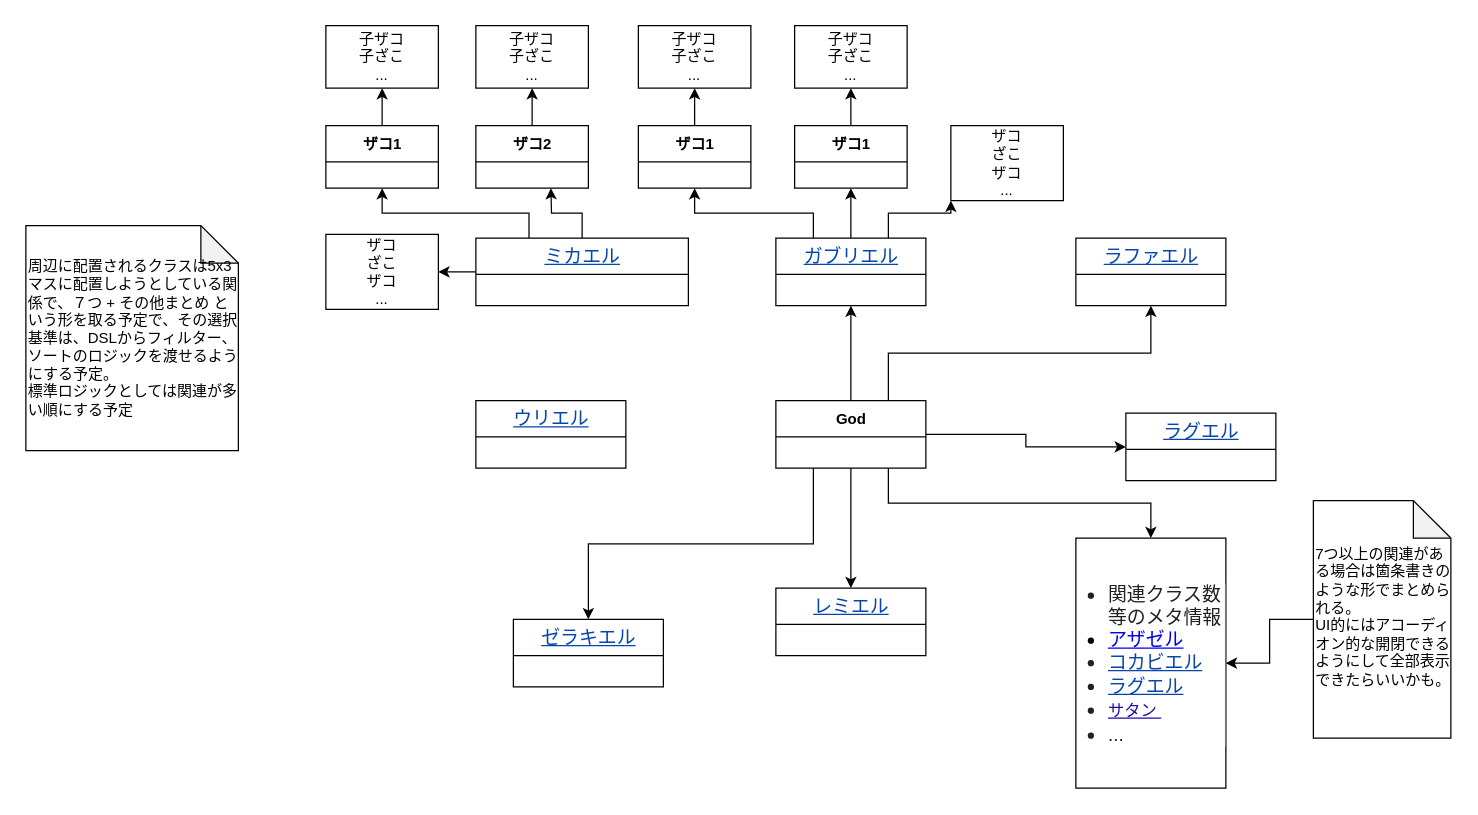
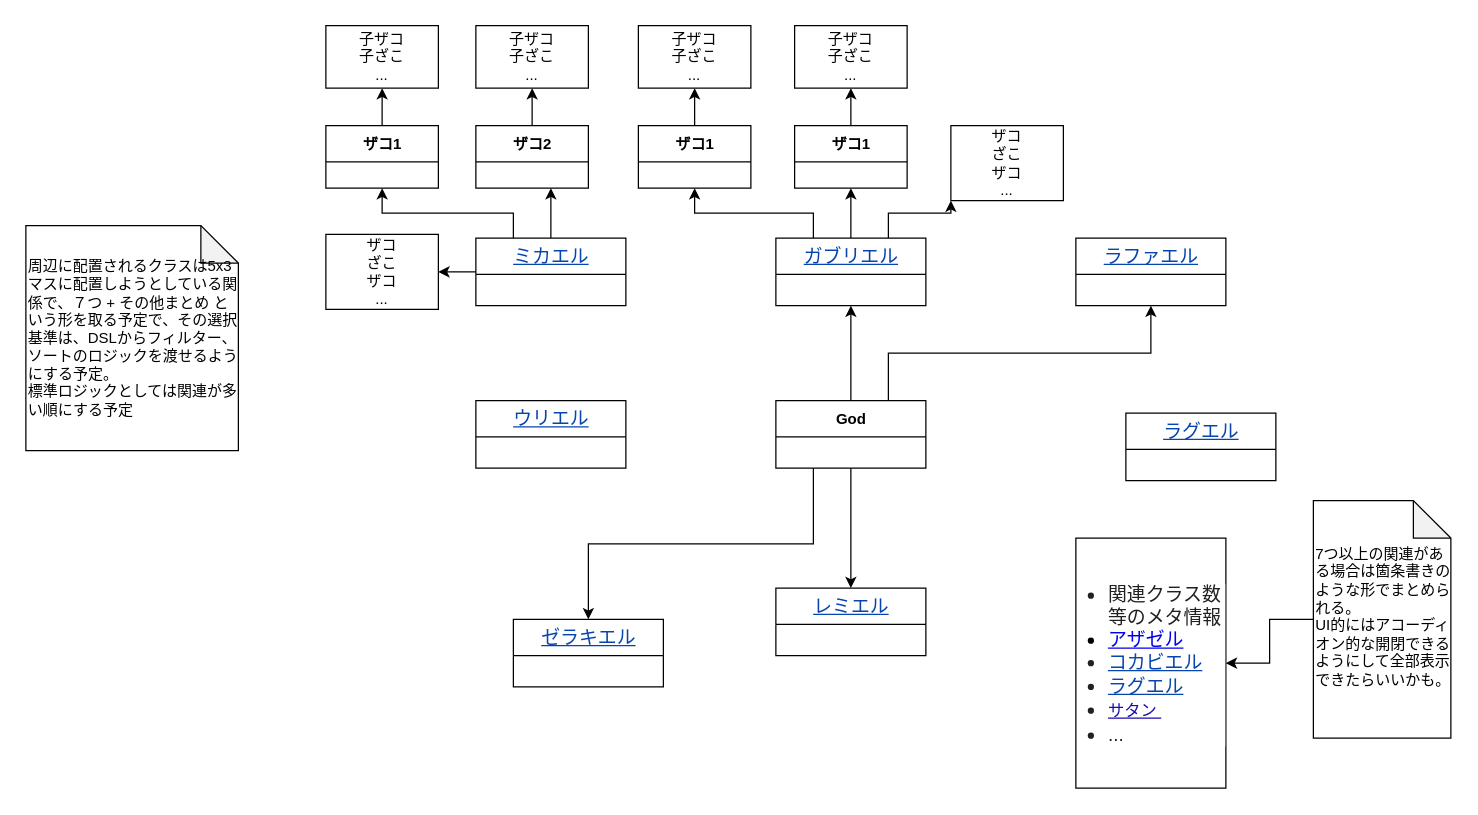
(582, 272) -> (551, 272)
(1026, 436) -> none
(1016, 503) -> none
